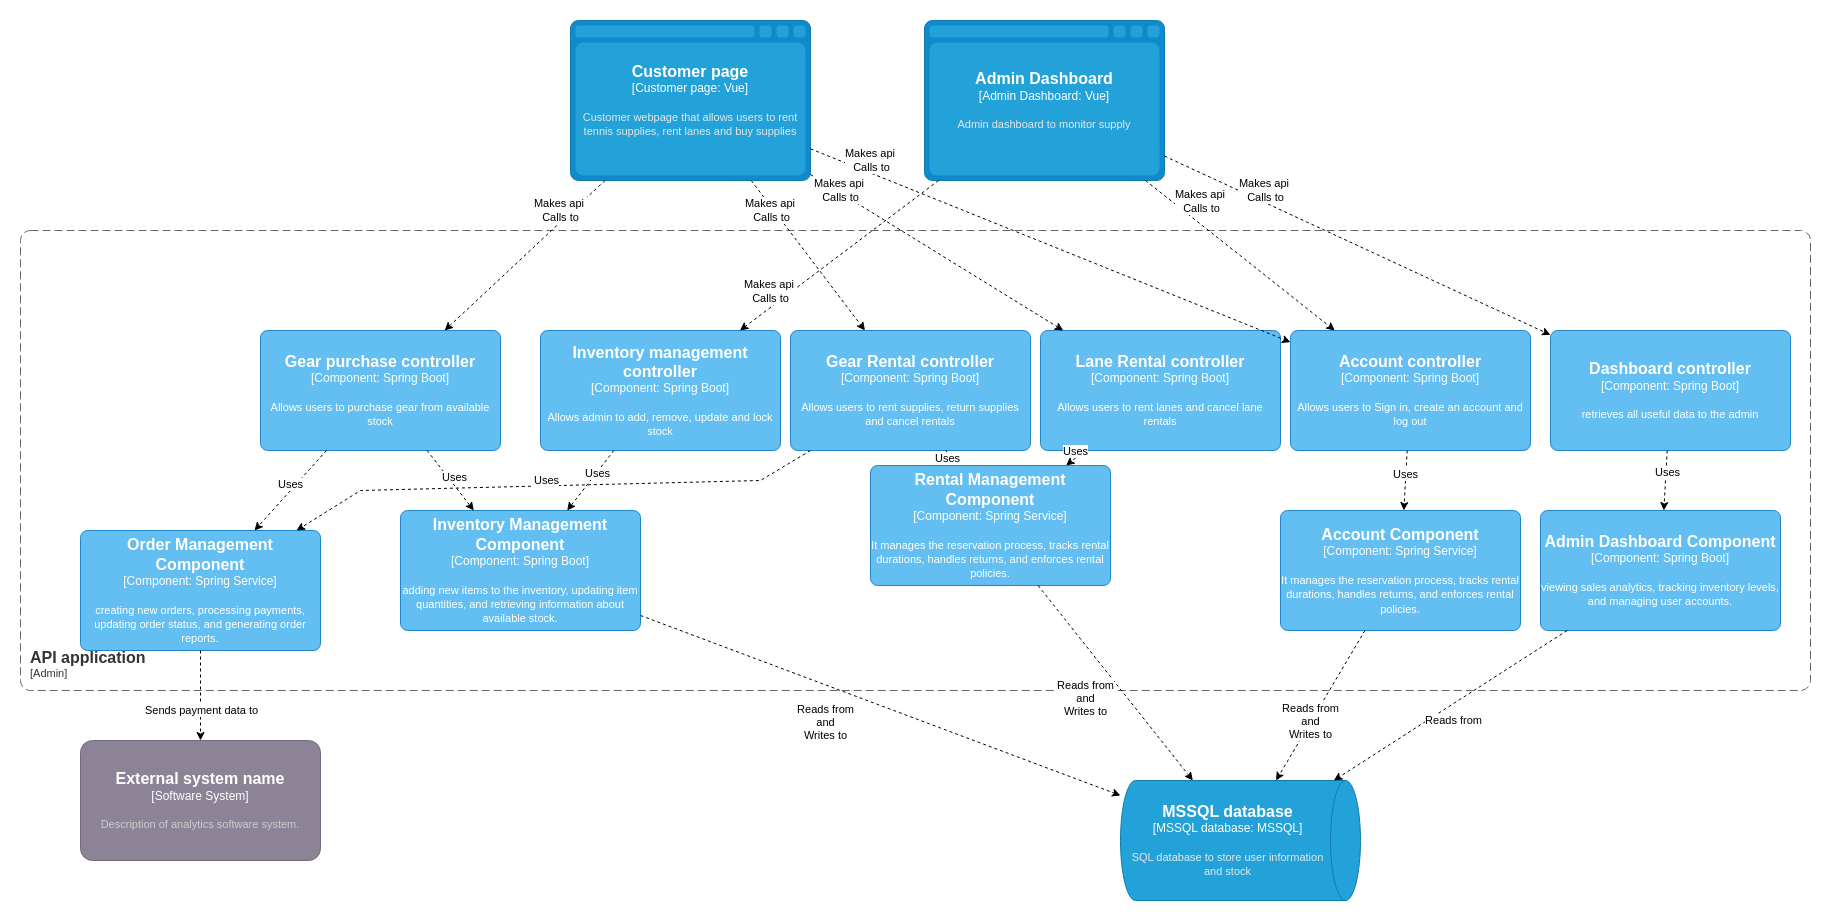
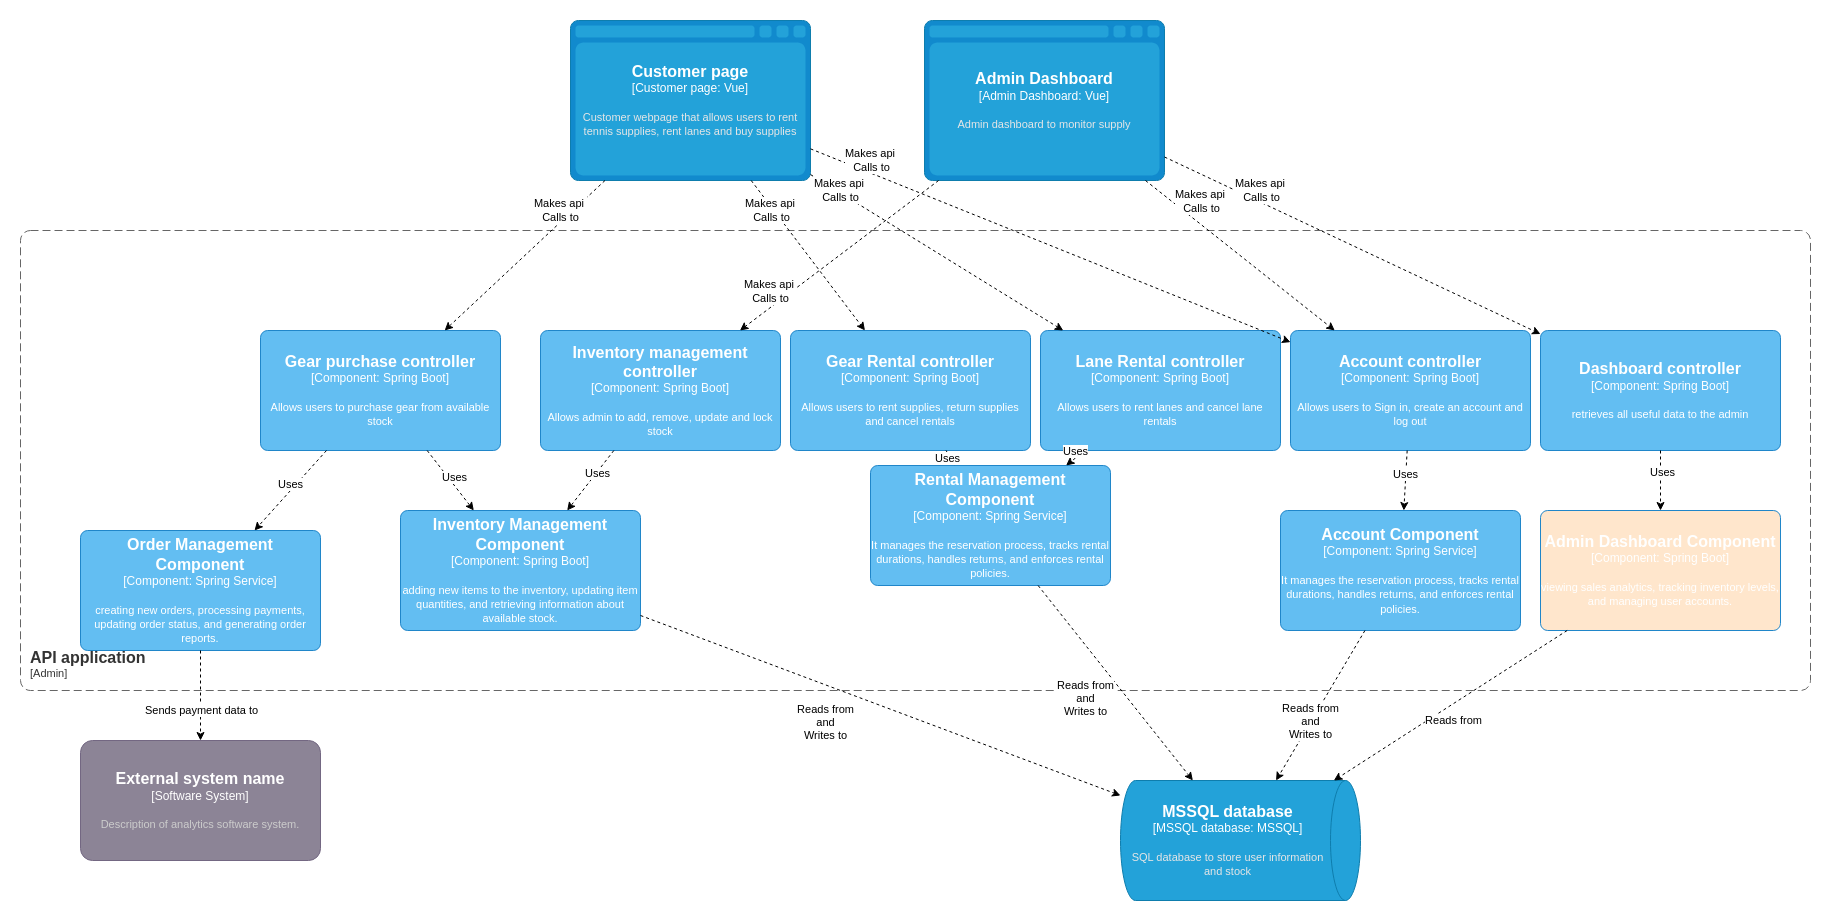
(1671, 391) -> (1661, 391)
(689, 482) -> none
(1661, 571) -> (1661, 571)
